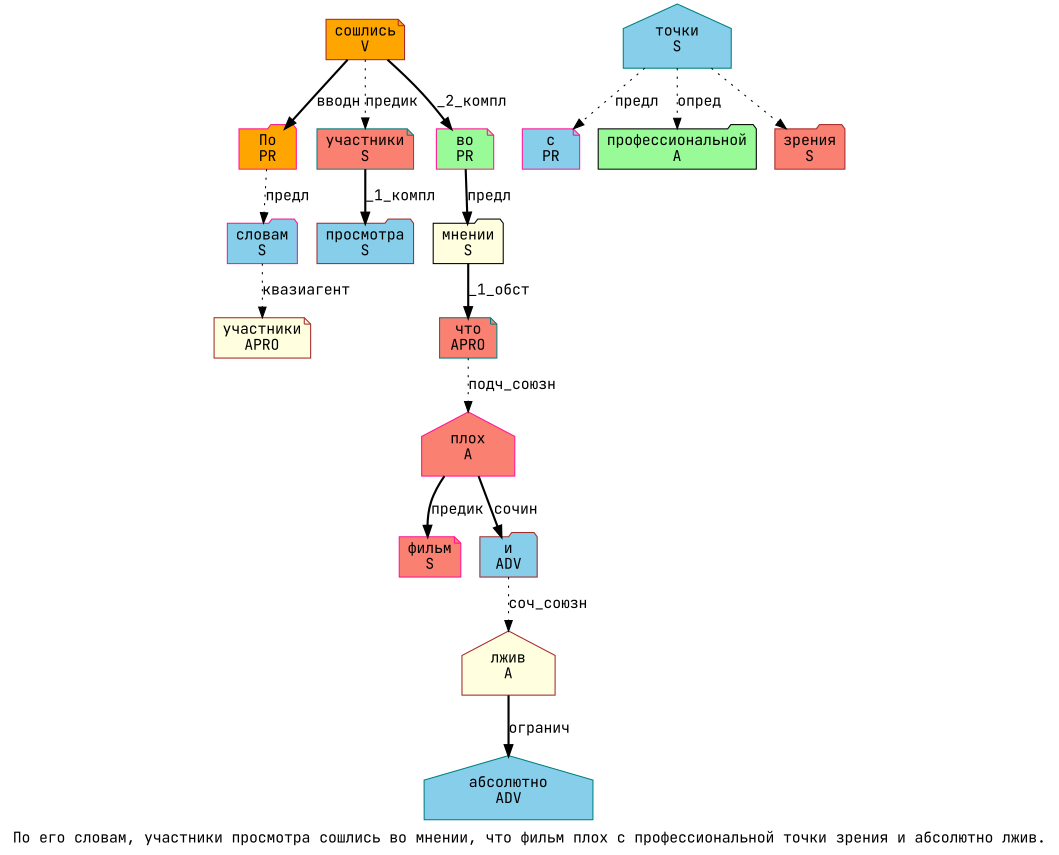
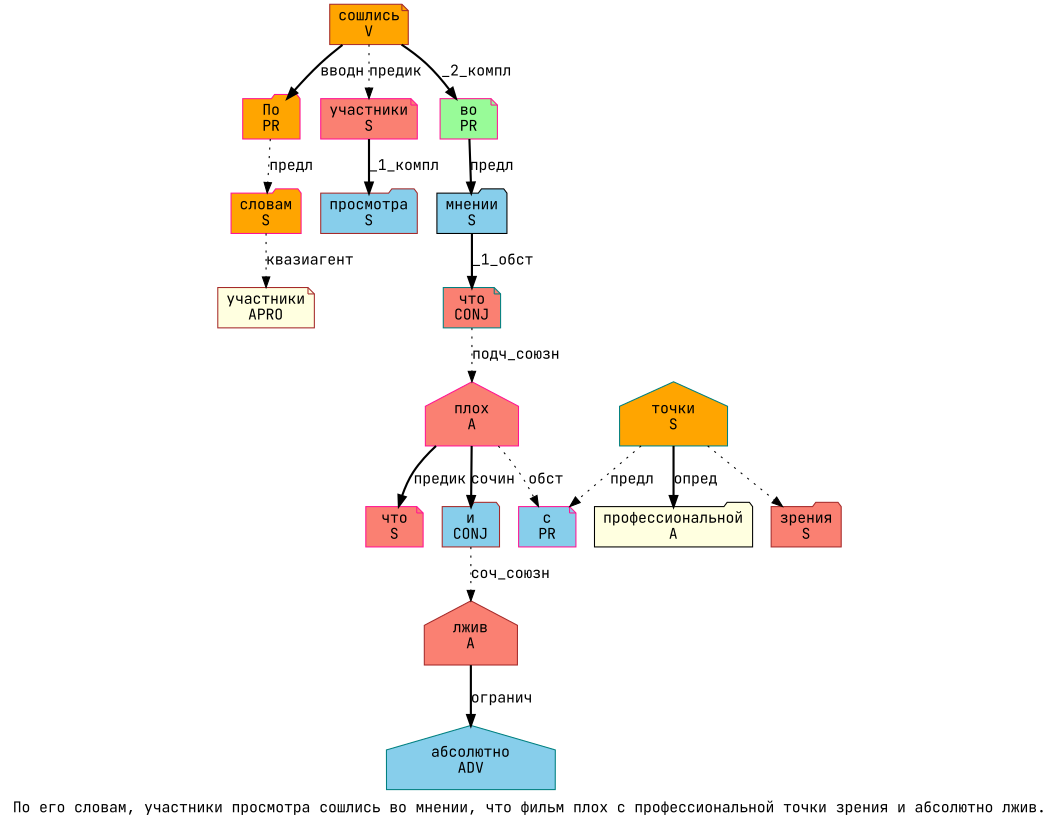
(677, 39) -> (674, 417)
(677, 93) -> (674, 471)
(365, 149) -> (369, 119)
(677, 149) -> (674, 527)
(262, 243) -> (266, 213)
(468, 243) -> (472, 213)
(468, 338) -> (472, 308)
none -> (518, 470)
(430, 557) -> (394, 527)
(509, 557) -> (471, 527)
(509, 666) -> (471, 636)
